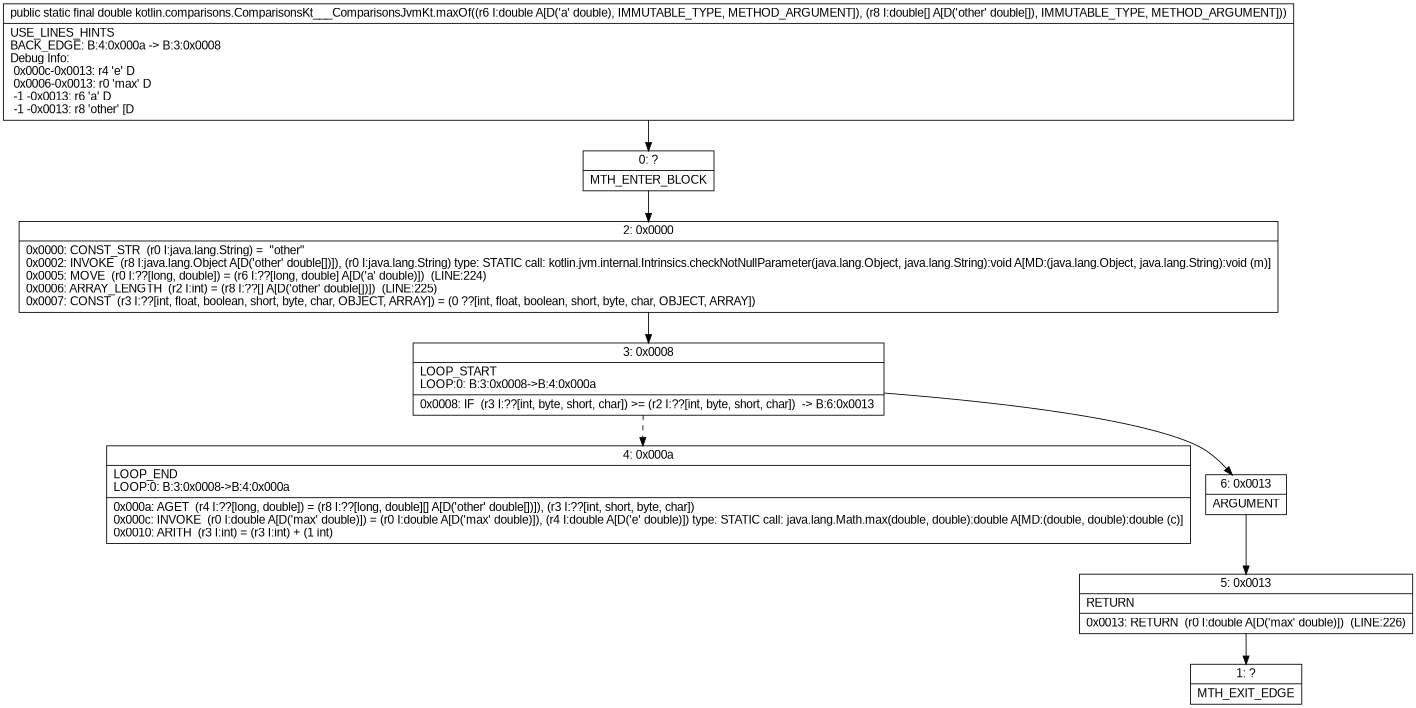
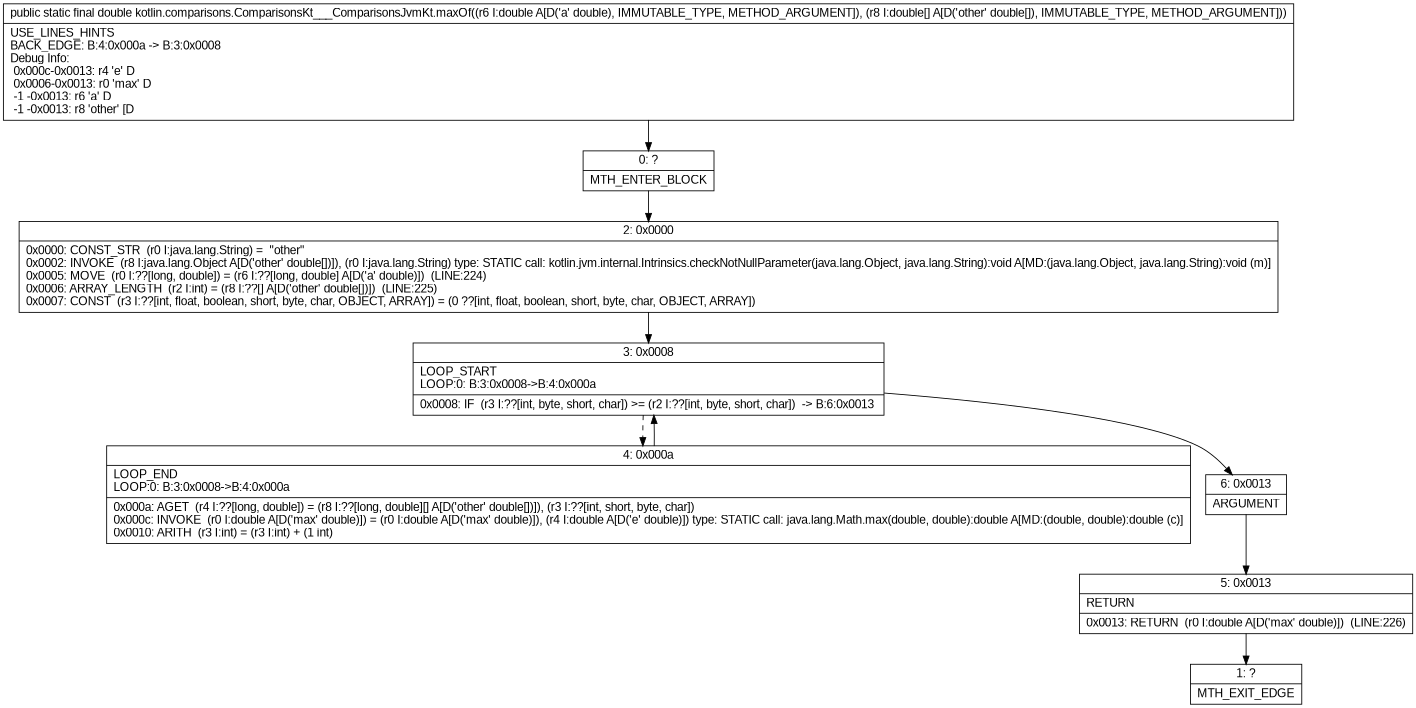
none -> (654, 435)
